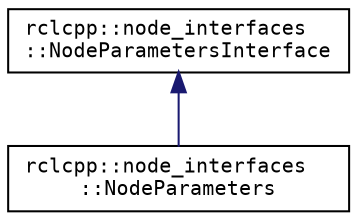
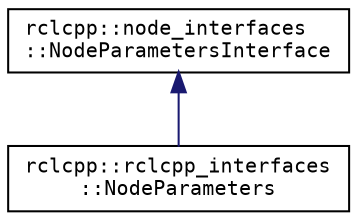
(179, 179) -> (179, 179)
